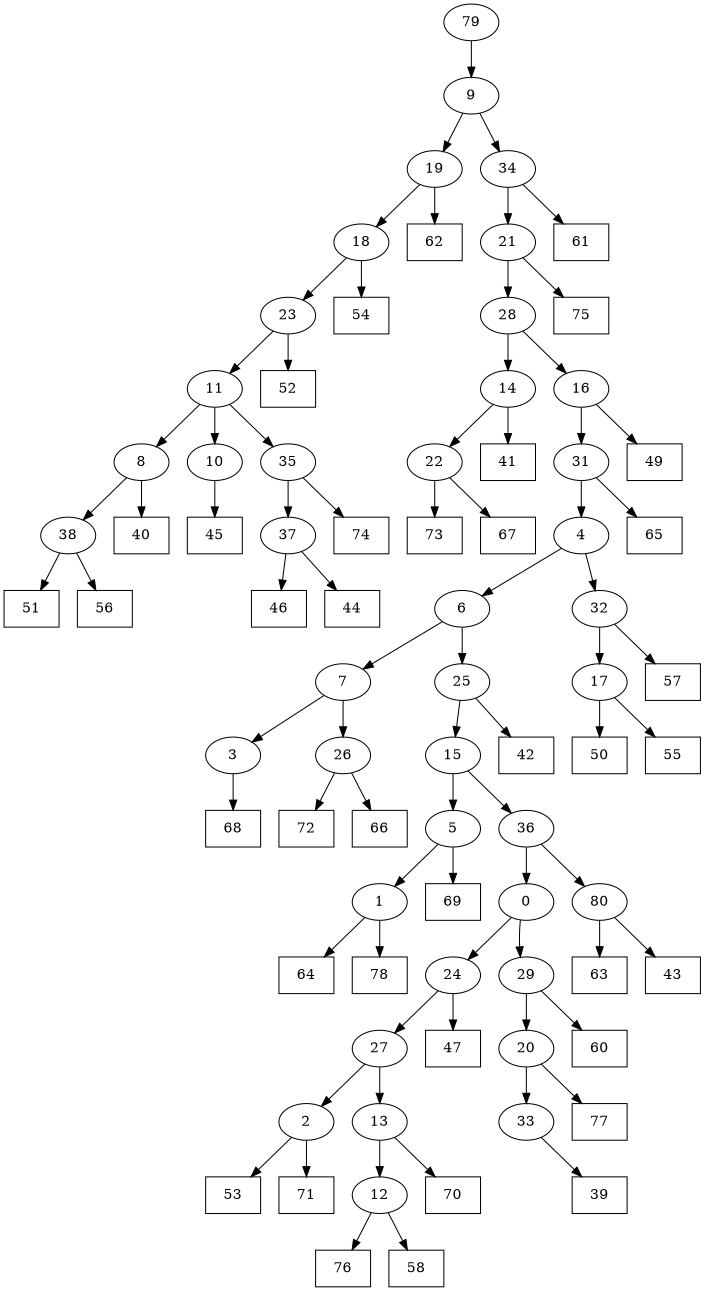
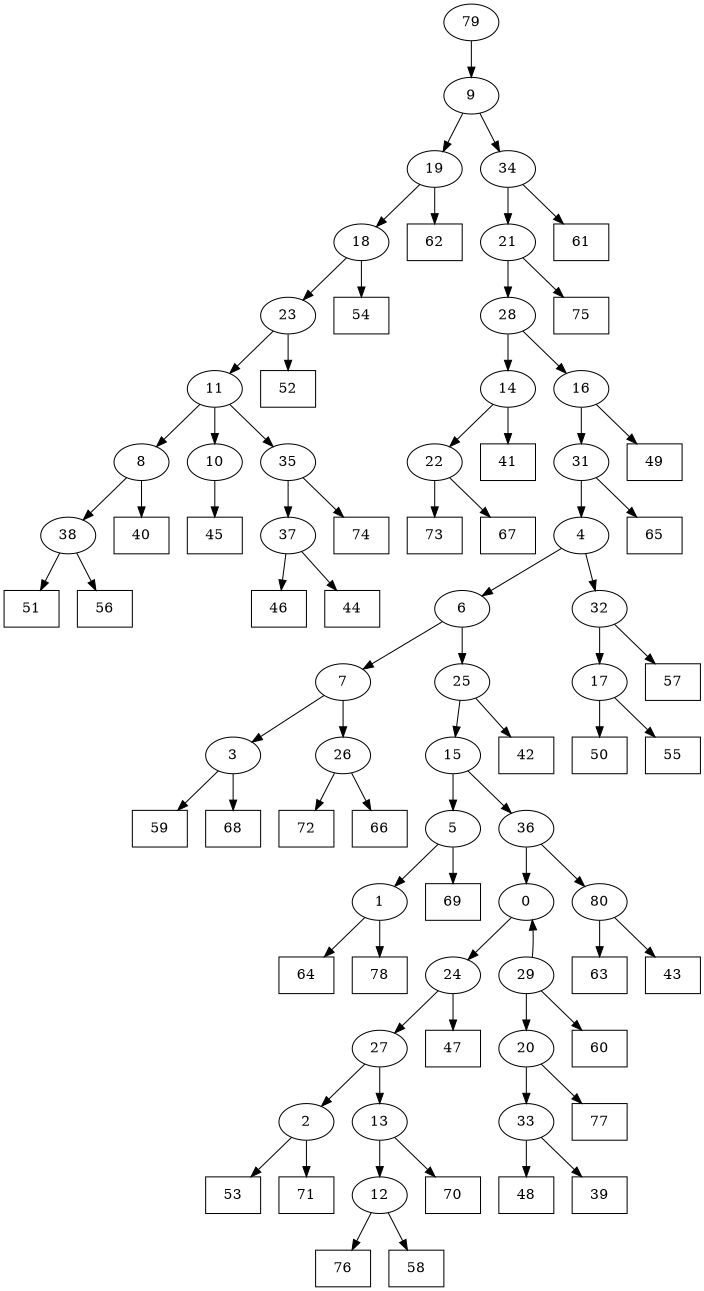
none -> (160, 829)
(520, 933) -> (533, 944)
none -> (526, 1195)
